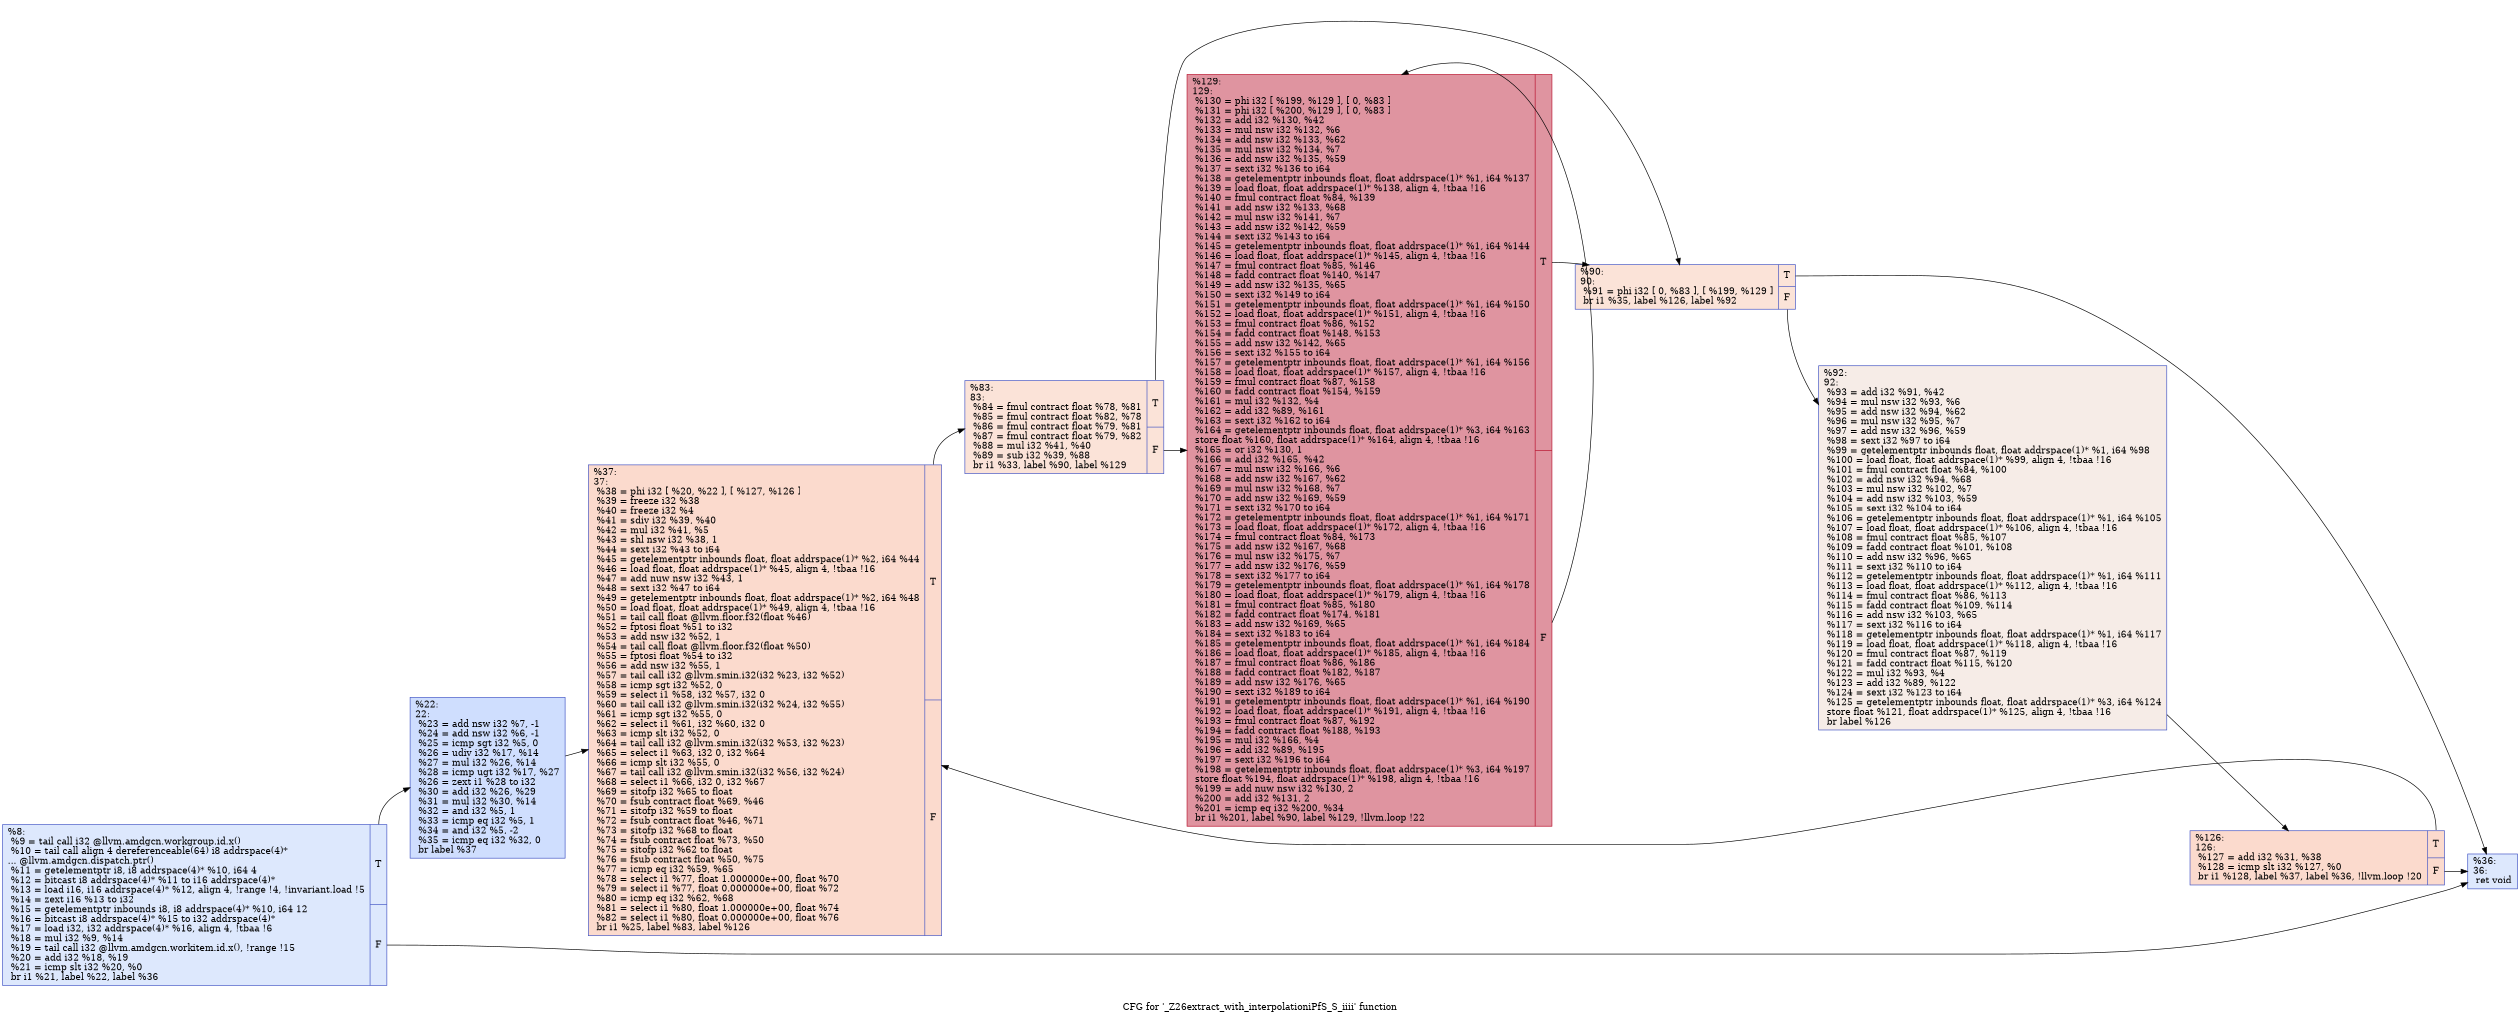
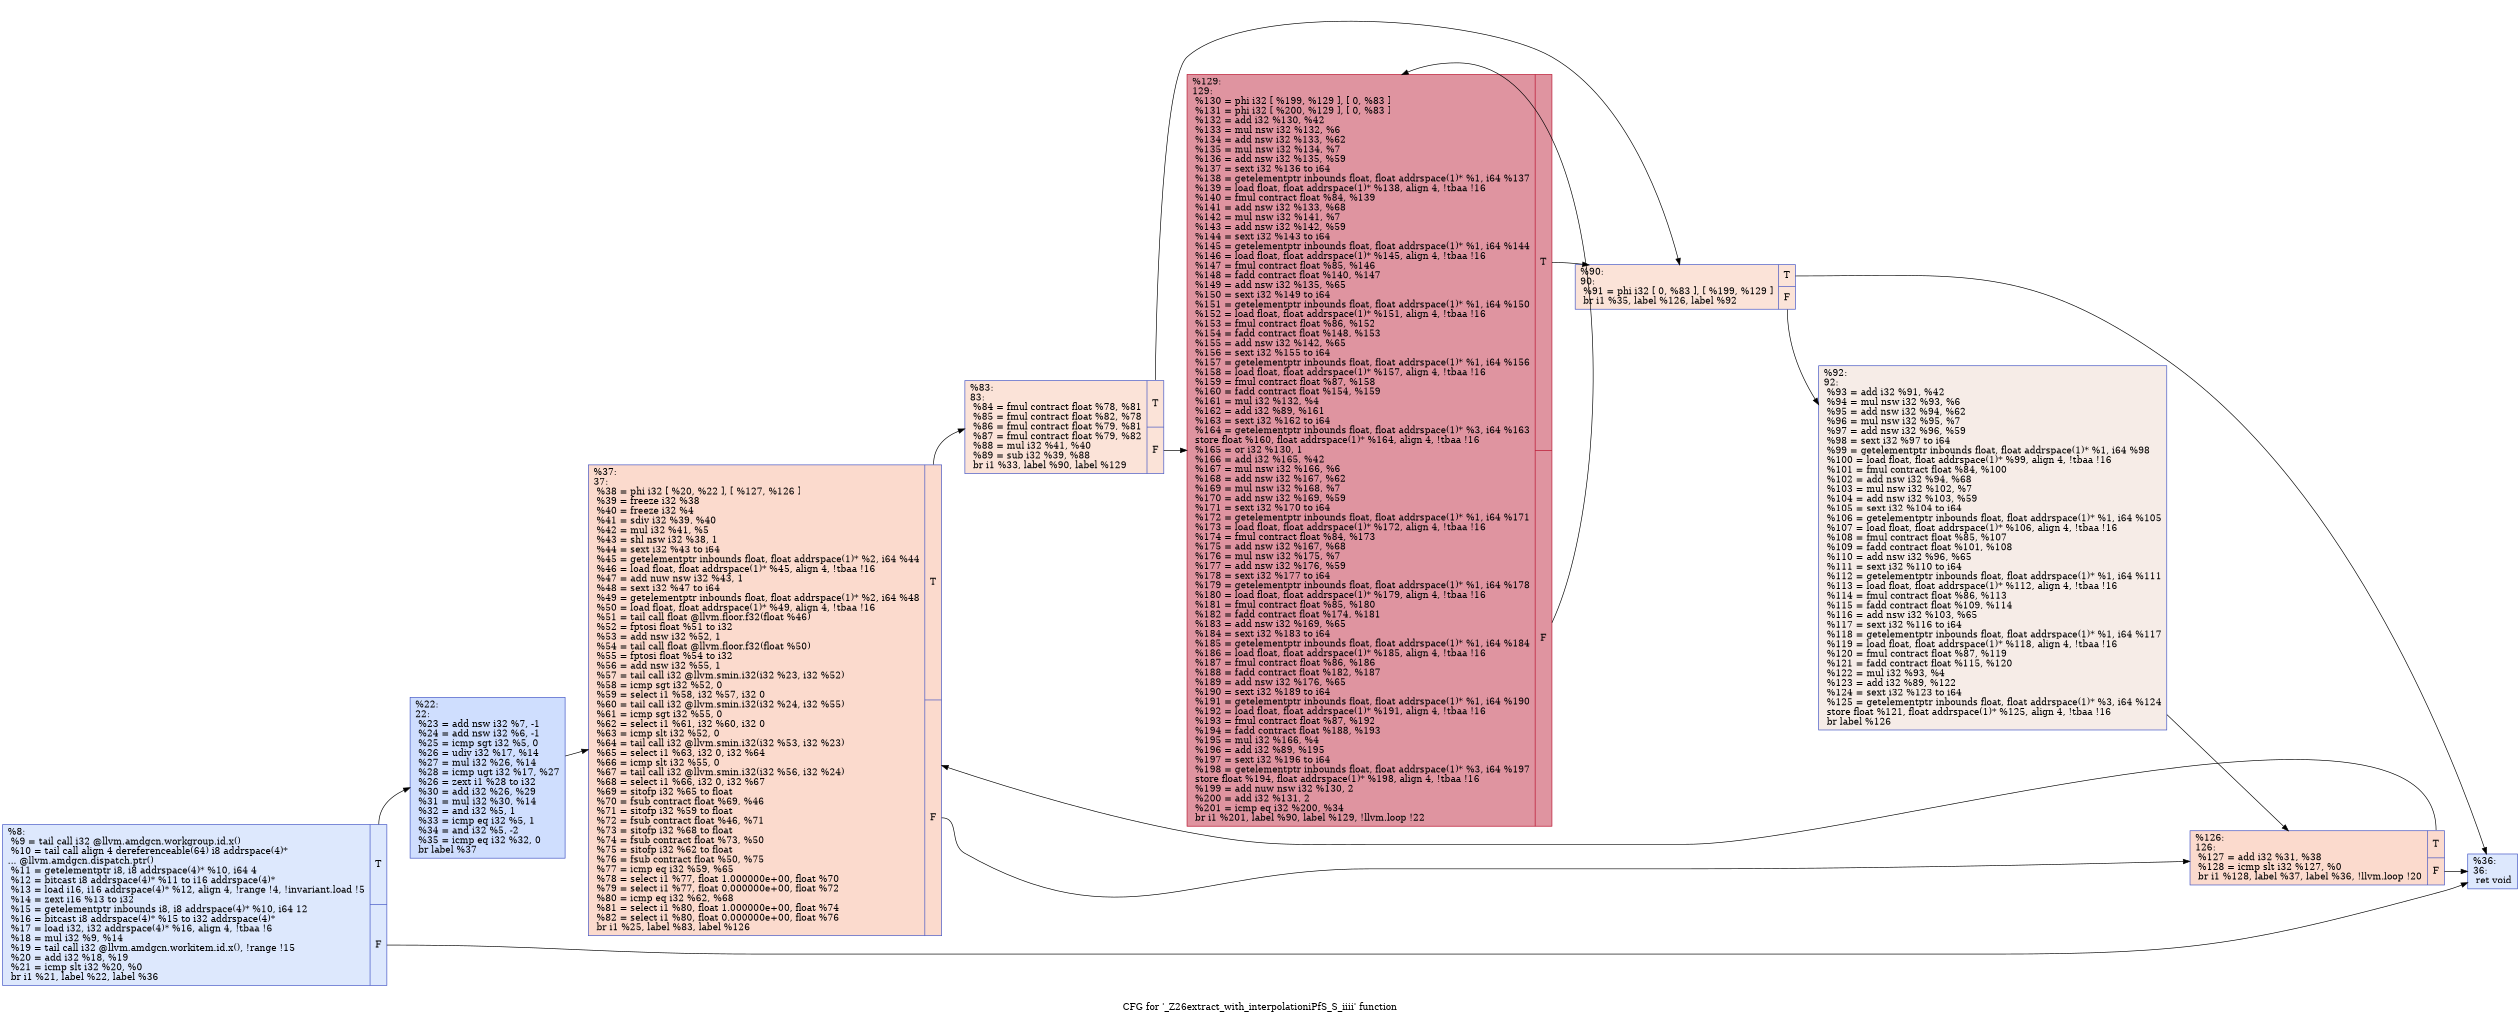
none -> (1546, 869)
